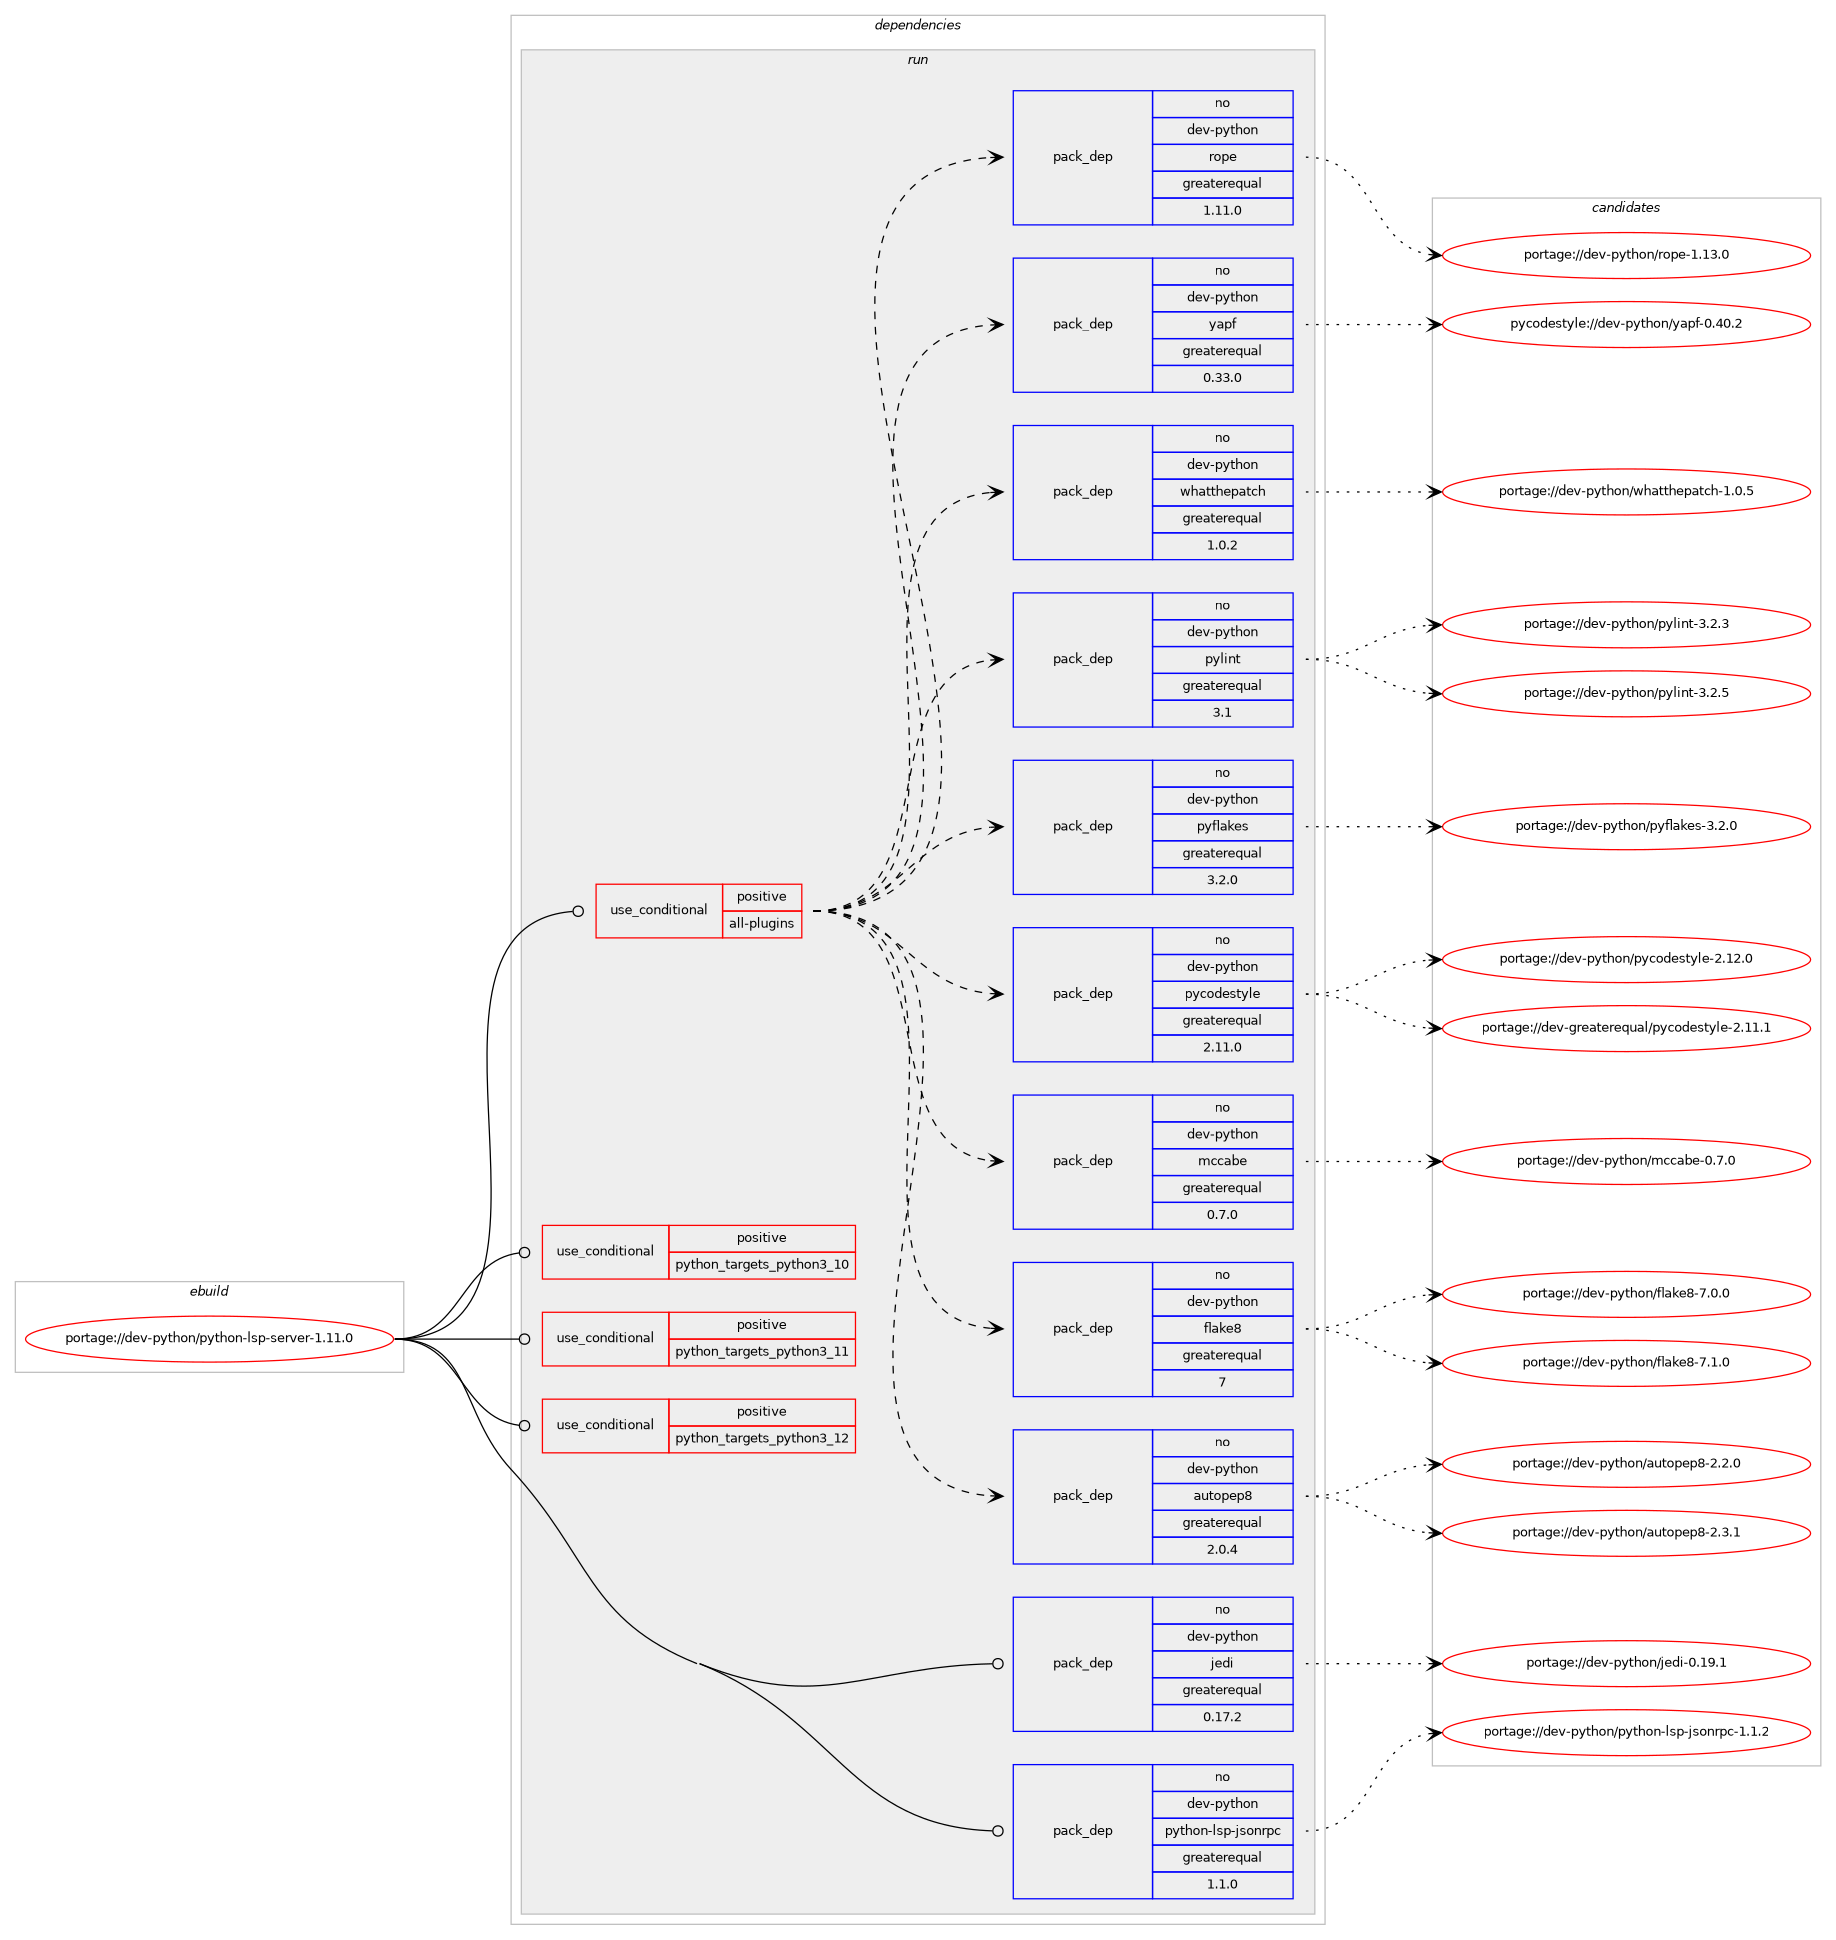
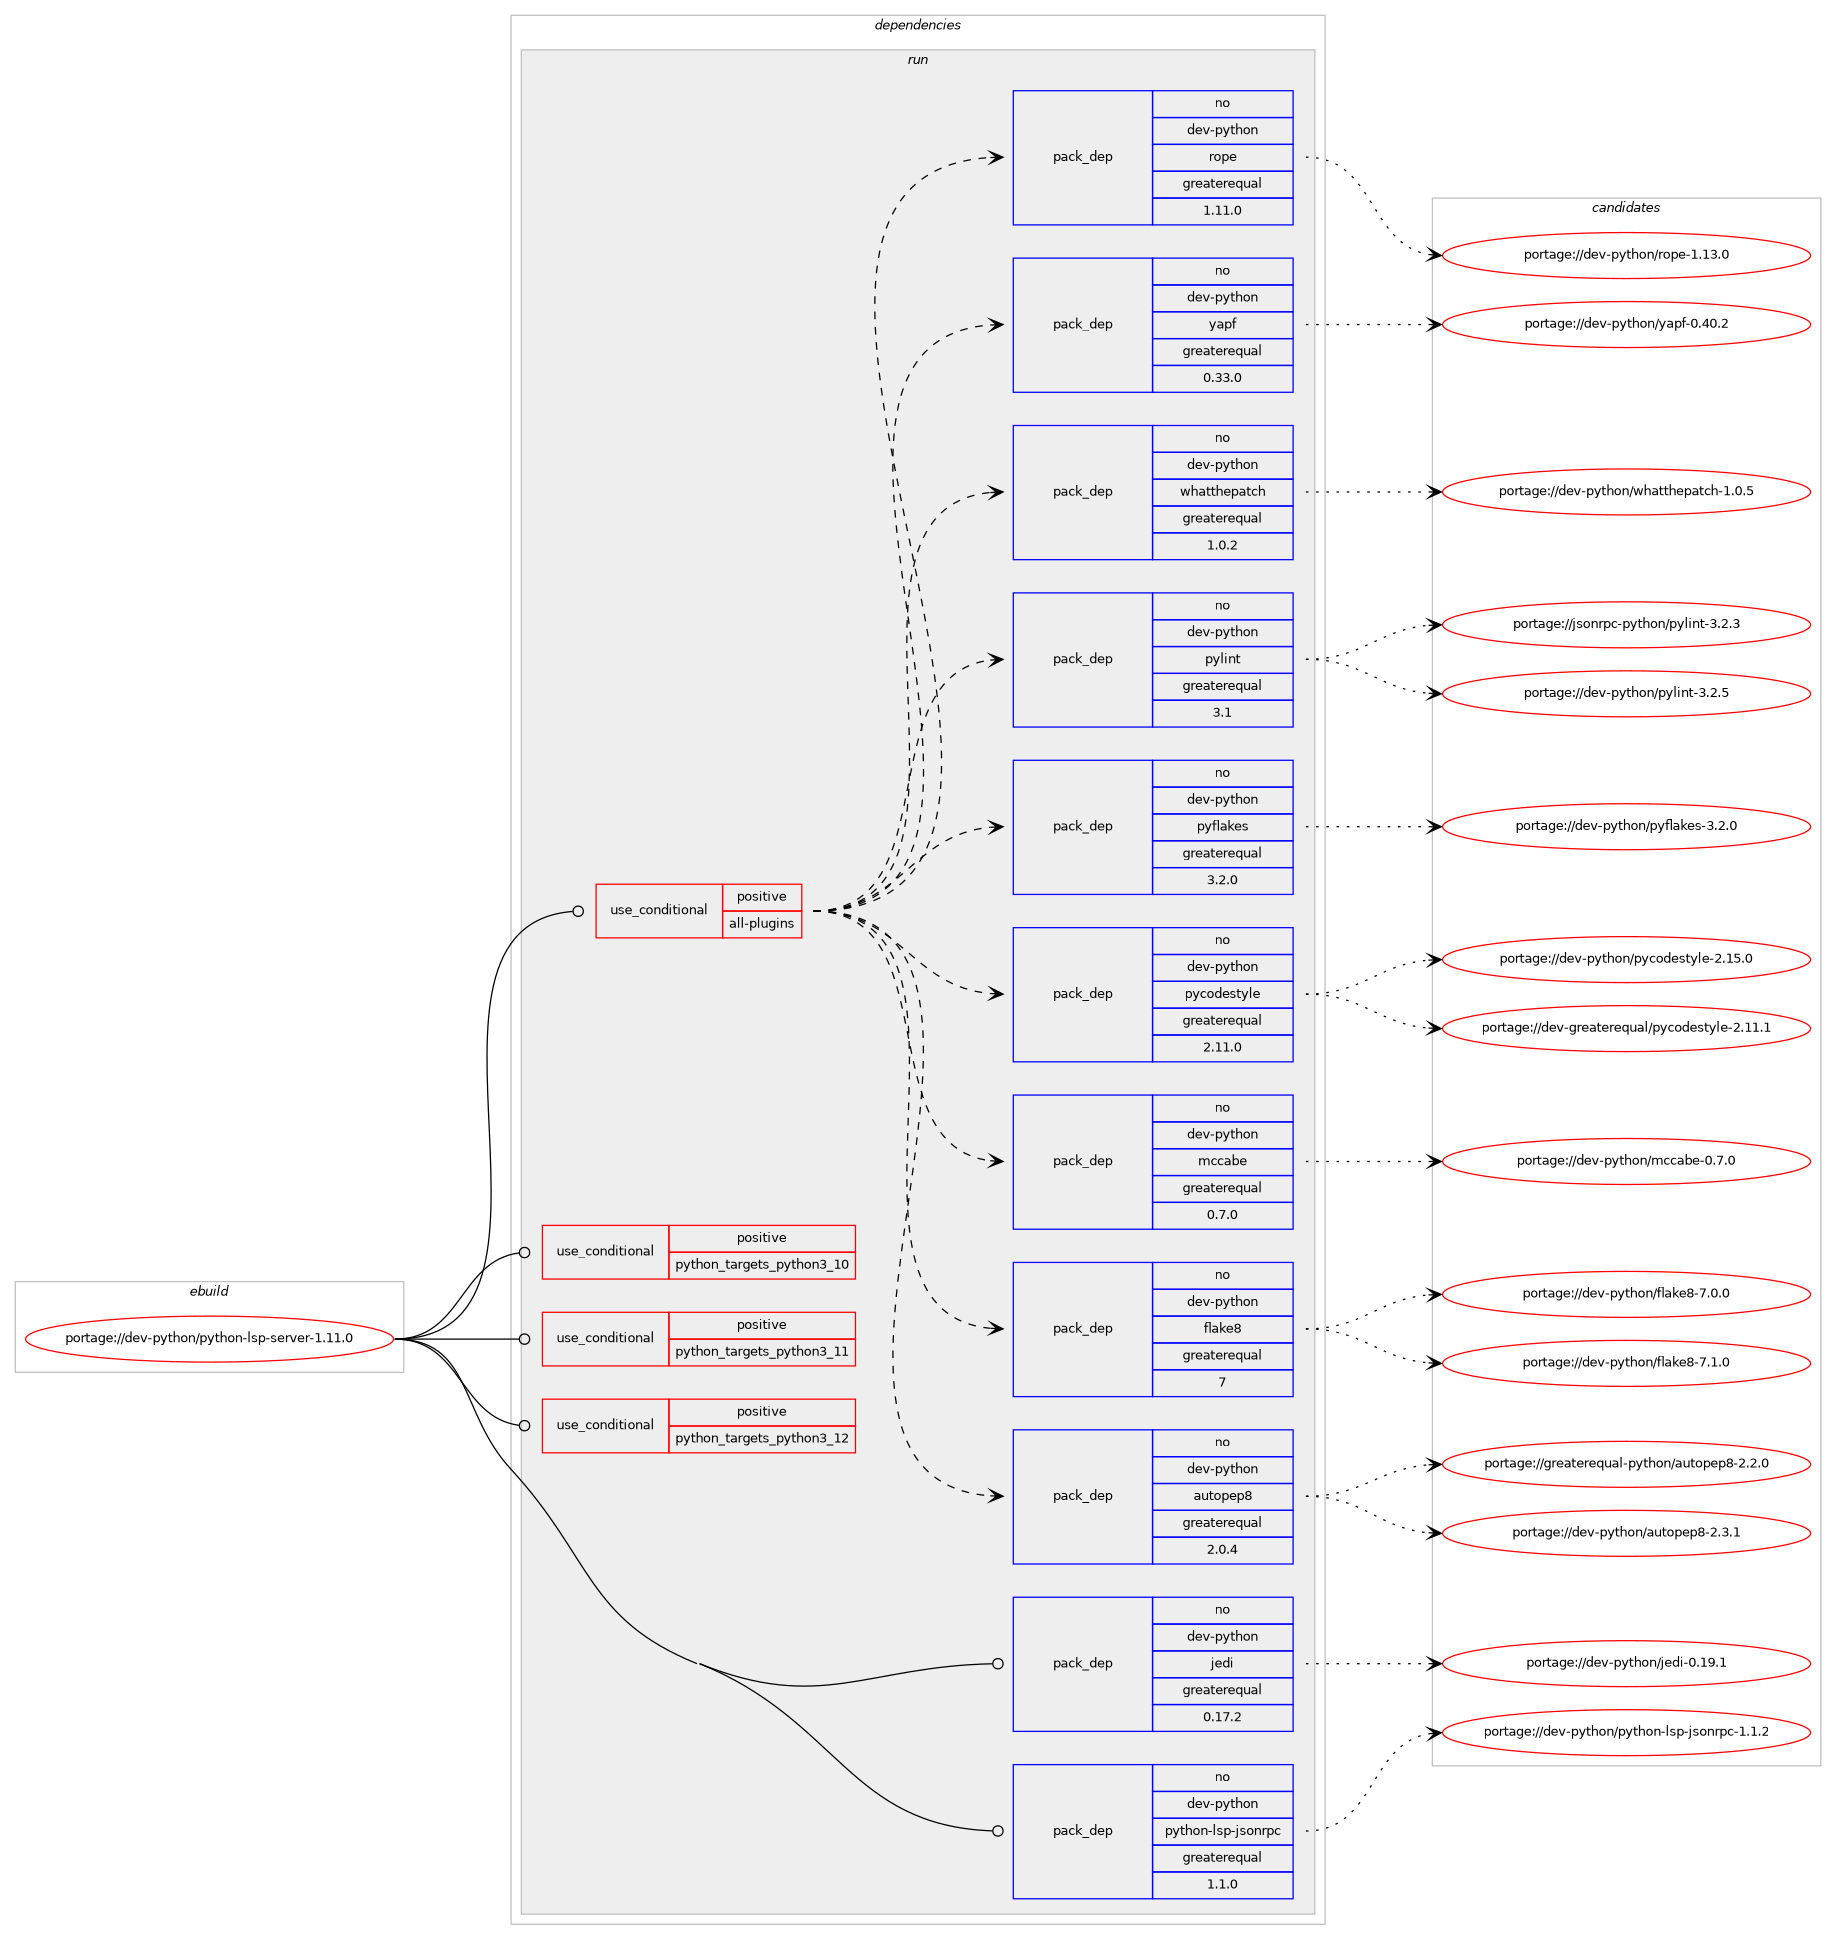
(1627, 325) -> (1627, 325)
(1627, 625) -> (1627, 625)
(1627, 960) -> (1627, 960)
(1627, 1464) -> (1627, 1464)
